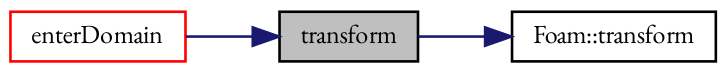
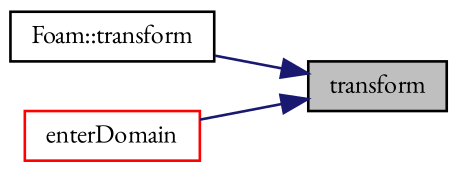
(451, 37) -> (248, 62)
